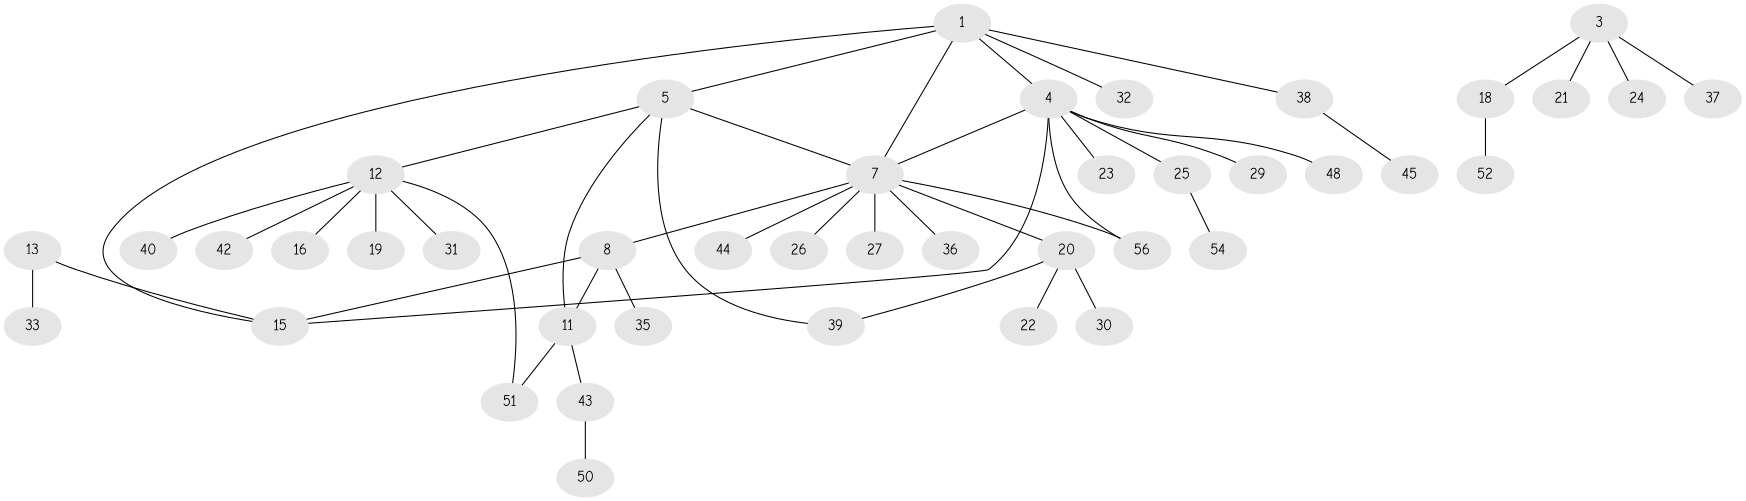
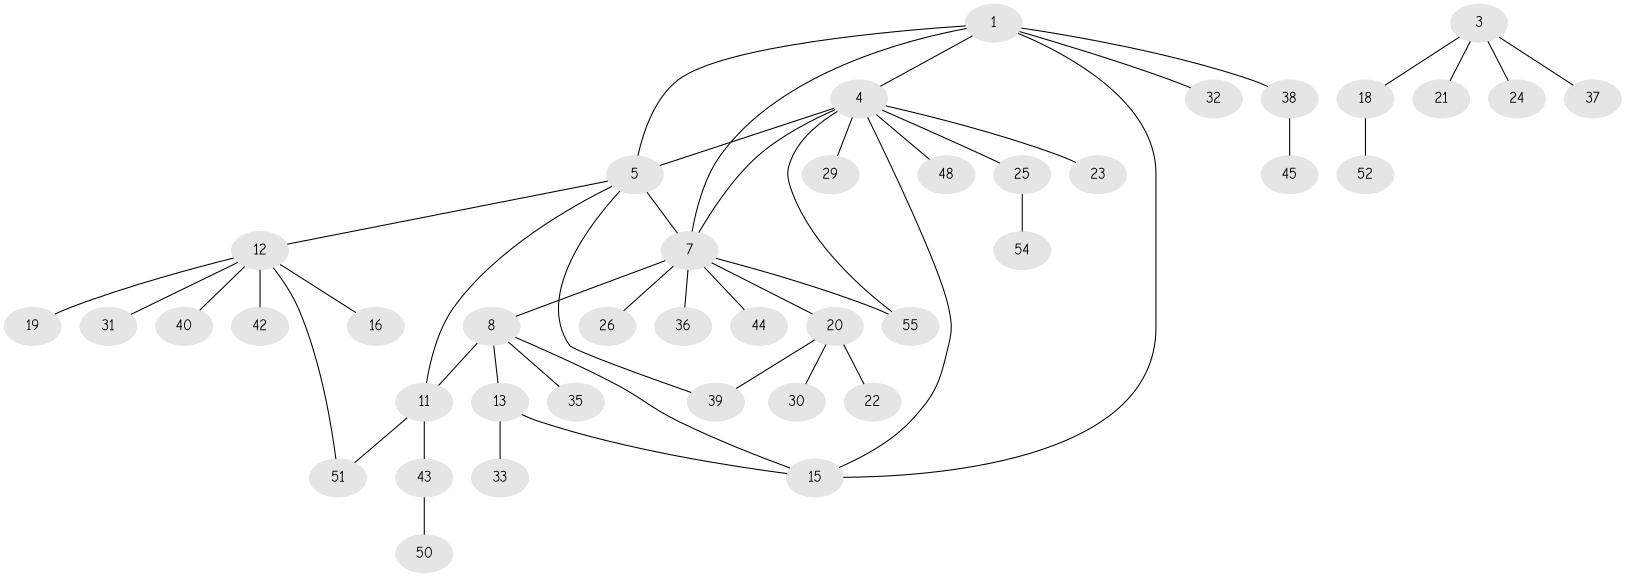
none -> (747, 137)
(875, 251) -> none
(1142, 251) -> (911, 326)
none -> (496, 364)
